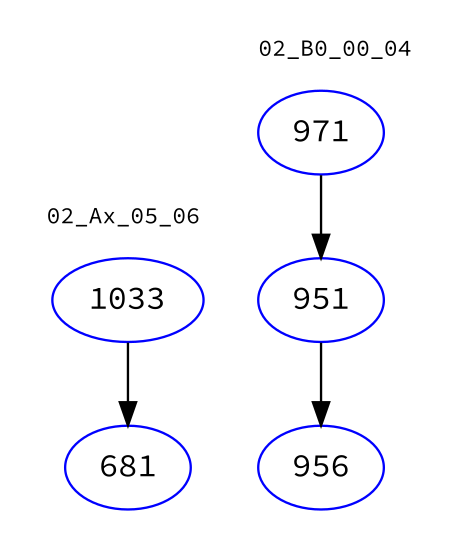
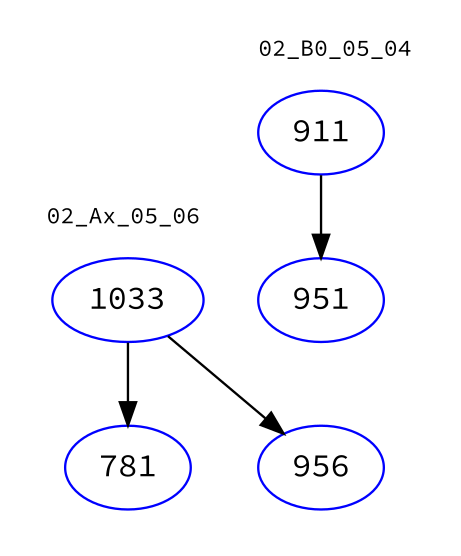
(336, 50) -> (336, 50)
(321, 133) -> (321, 133)
(321, 372) -> (207, 369)
(128, 468) -> (128, 468)
